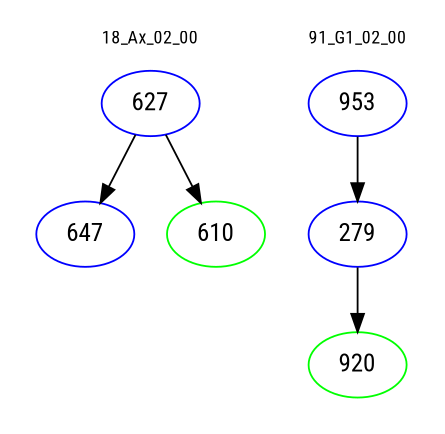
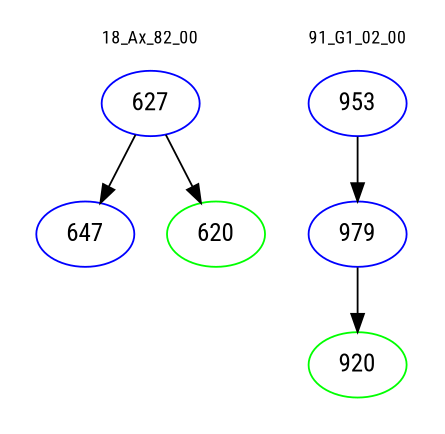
(151, 39) -> (151, 39)
(216, 234) -> (216, 234)
(358, 234) -> (358, 234)
